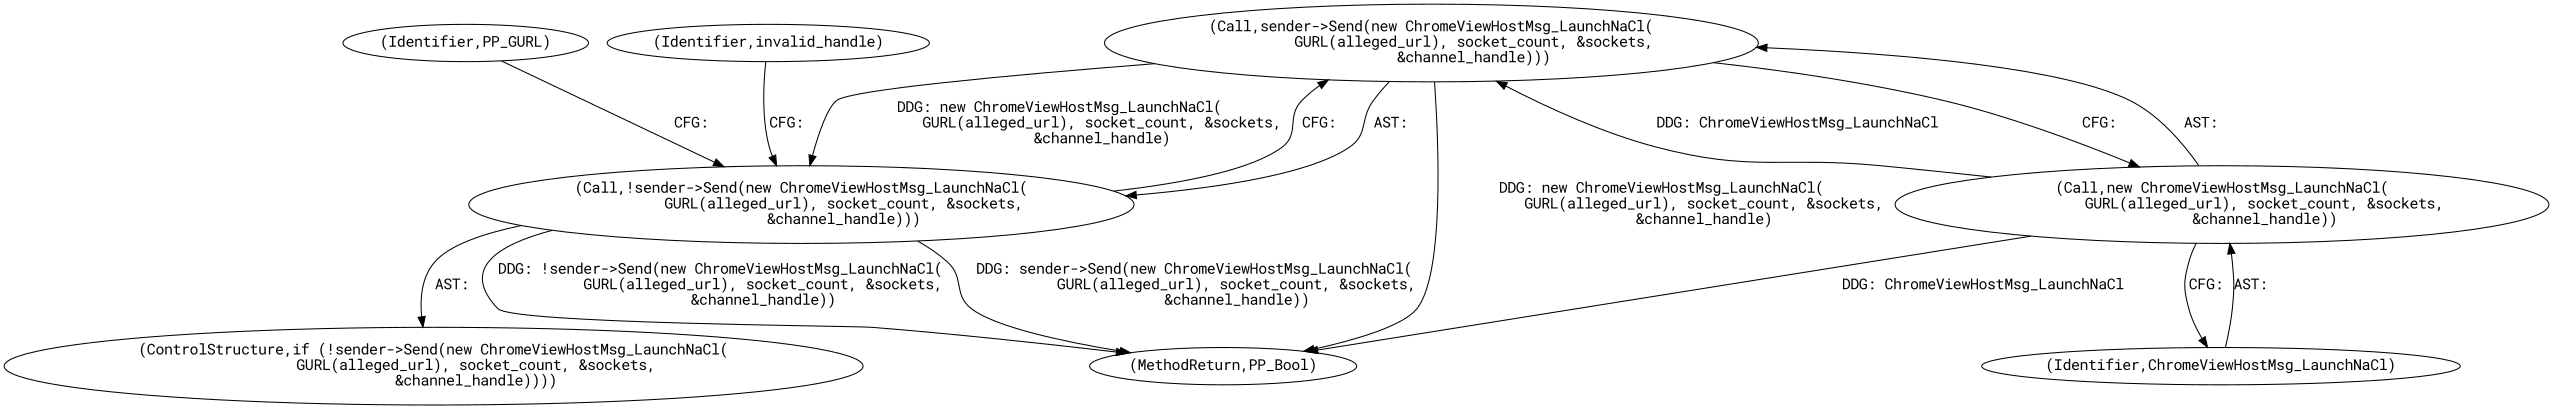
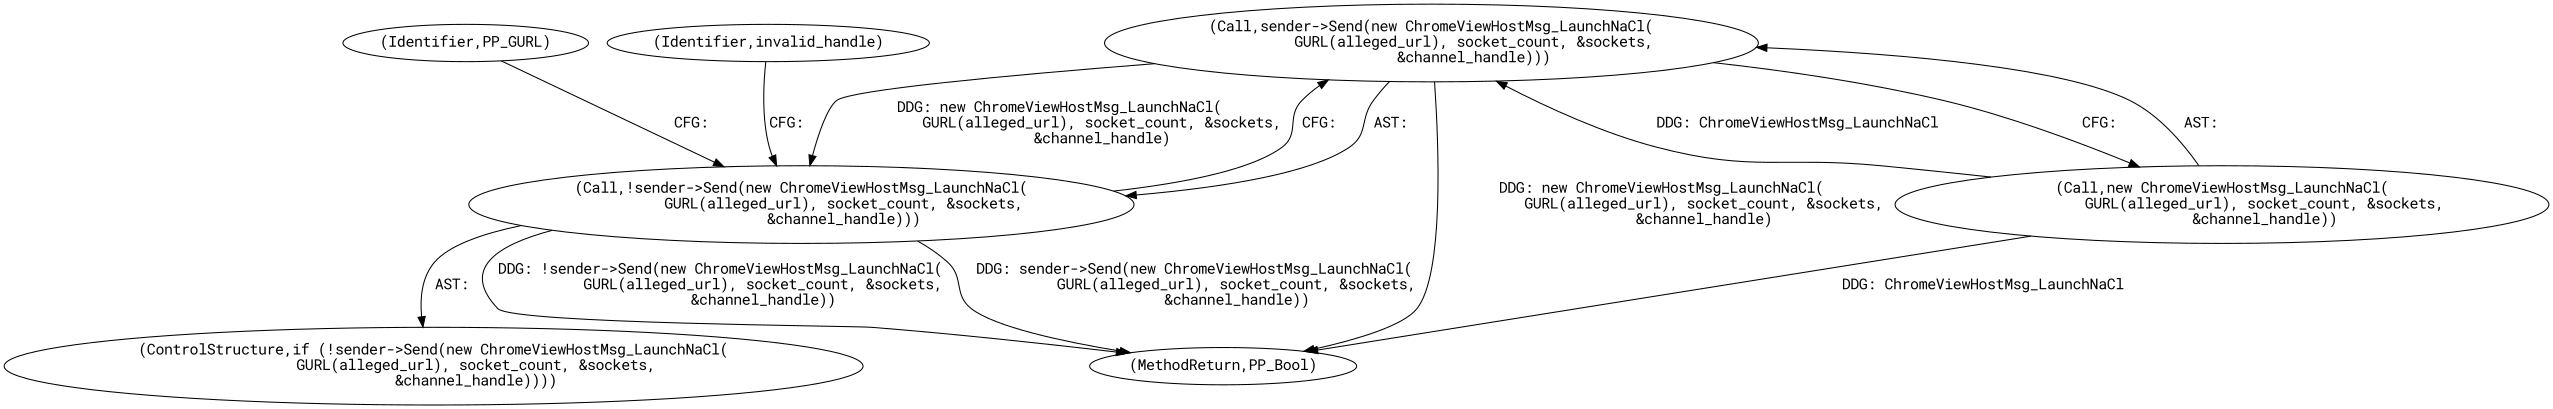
(2221, 366) -> none
